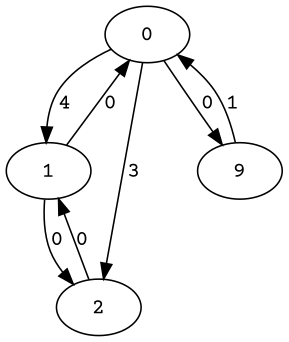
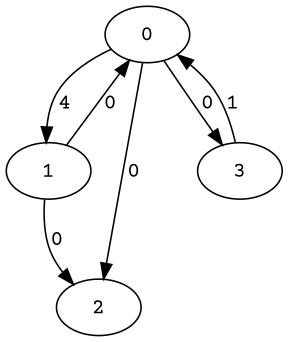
(134, 171) -> (134, 171)
(240, 171) -> (240, 171)
(76, 247) -> none
